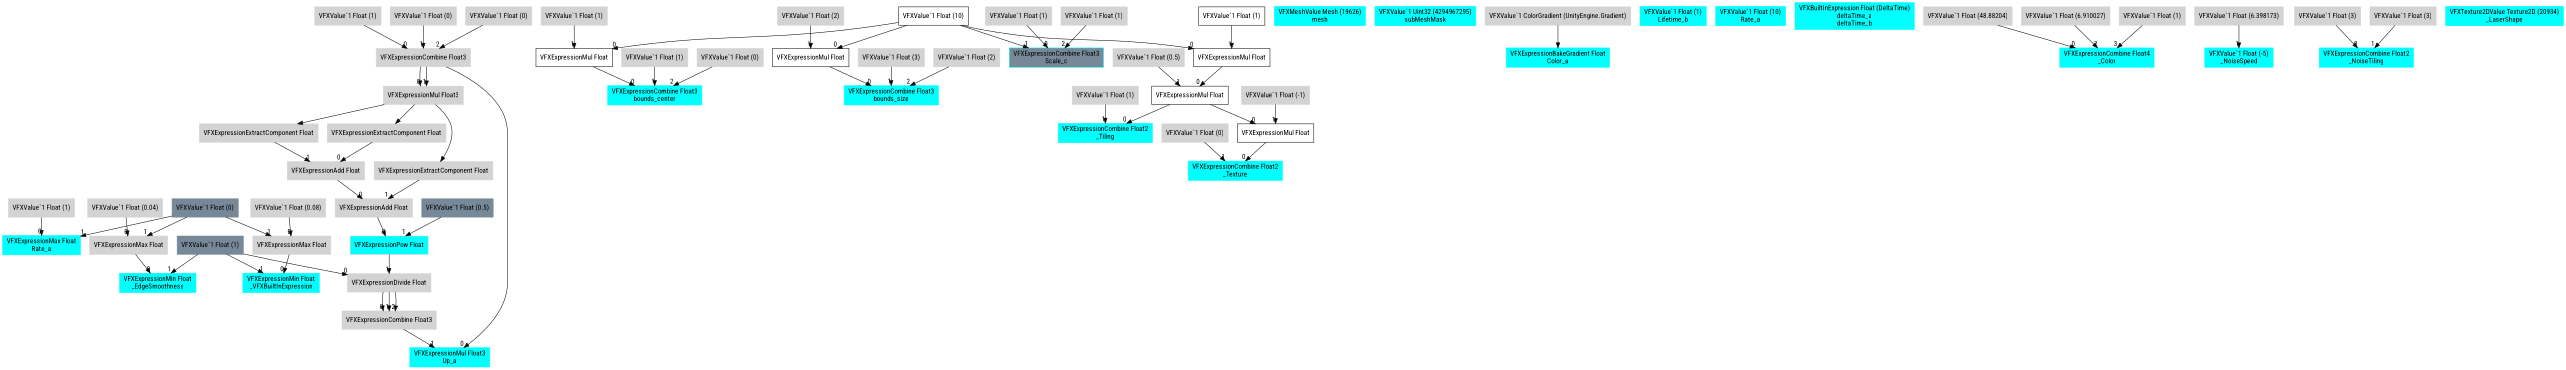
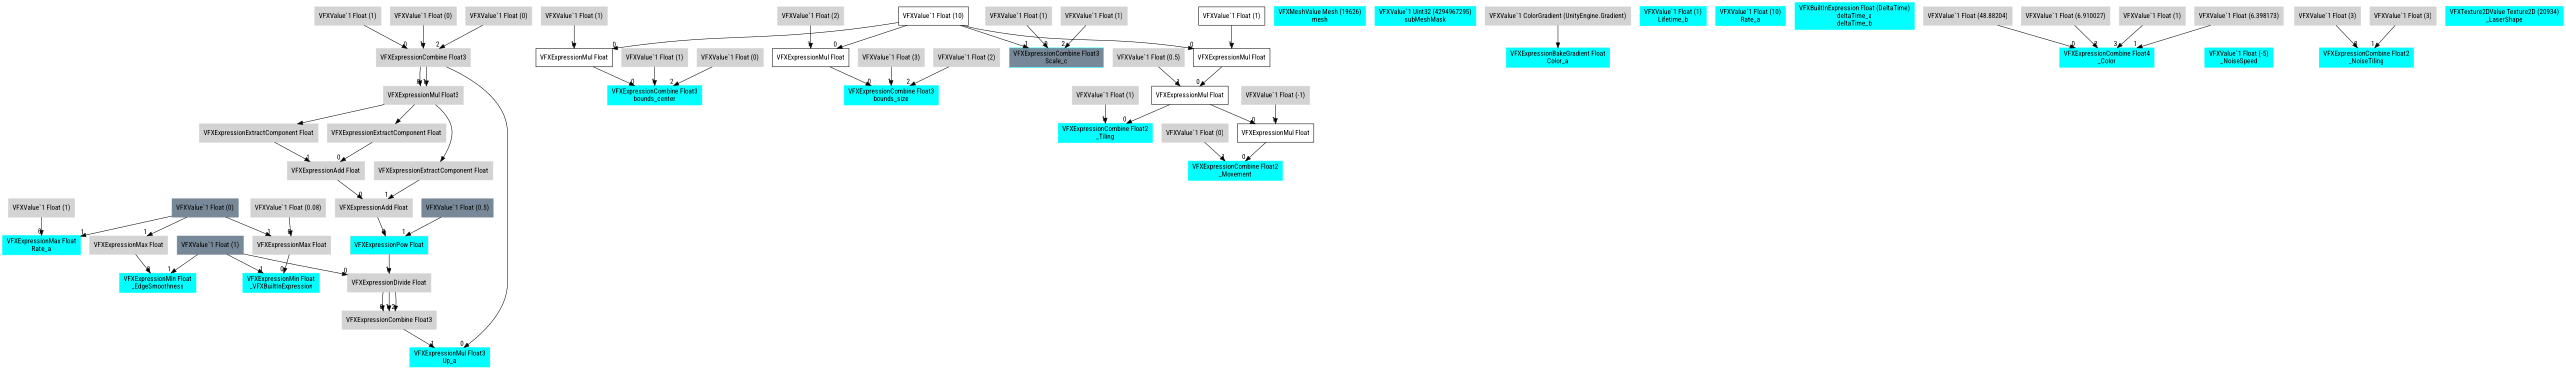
(2239, 34) -> (2176, 36)
(1235, 171) -> (1235, 171)
(125, 208) -> none
